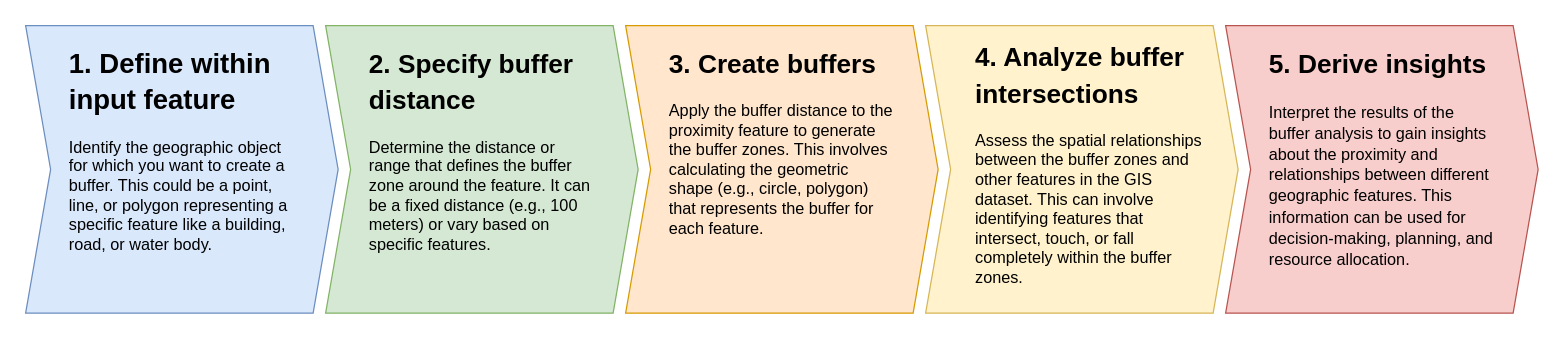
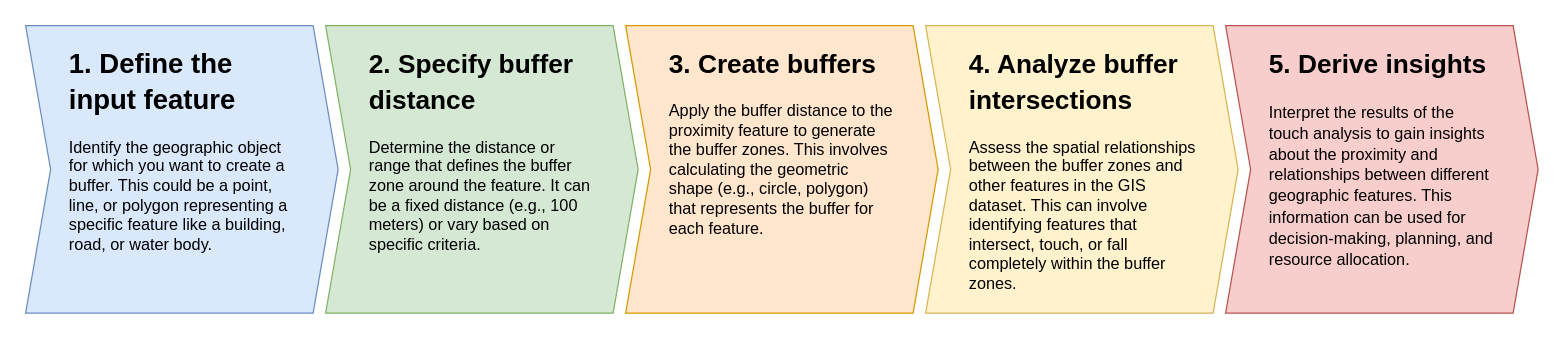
(183, 89) -> (183, 89)
(483, 89) -> (483, 89)
(1383, 107) -> (1383, 107)
(1088, 163) -> (1082, 169)
